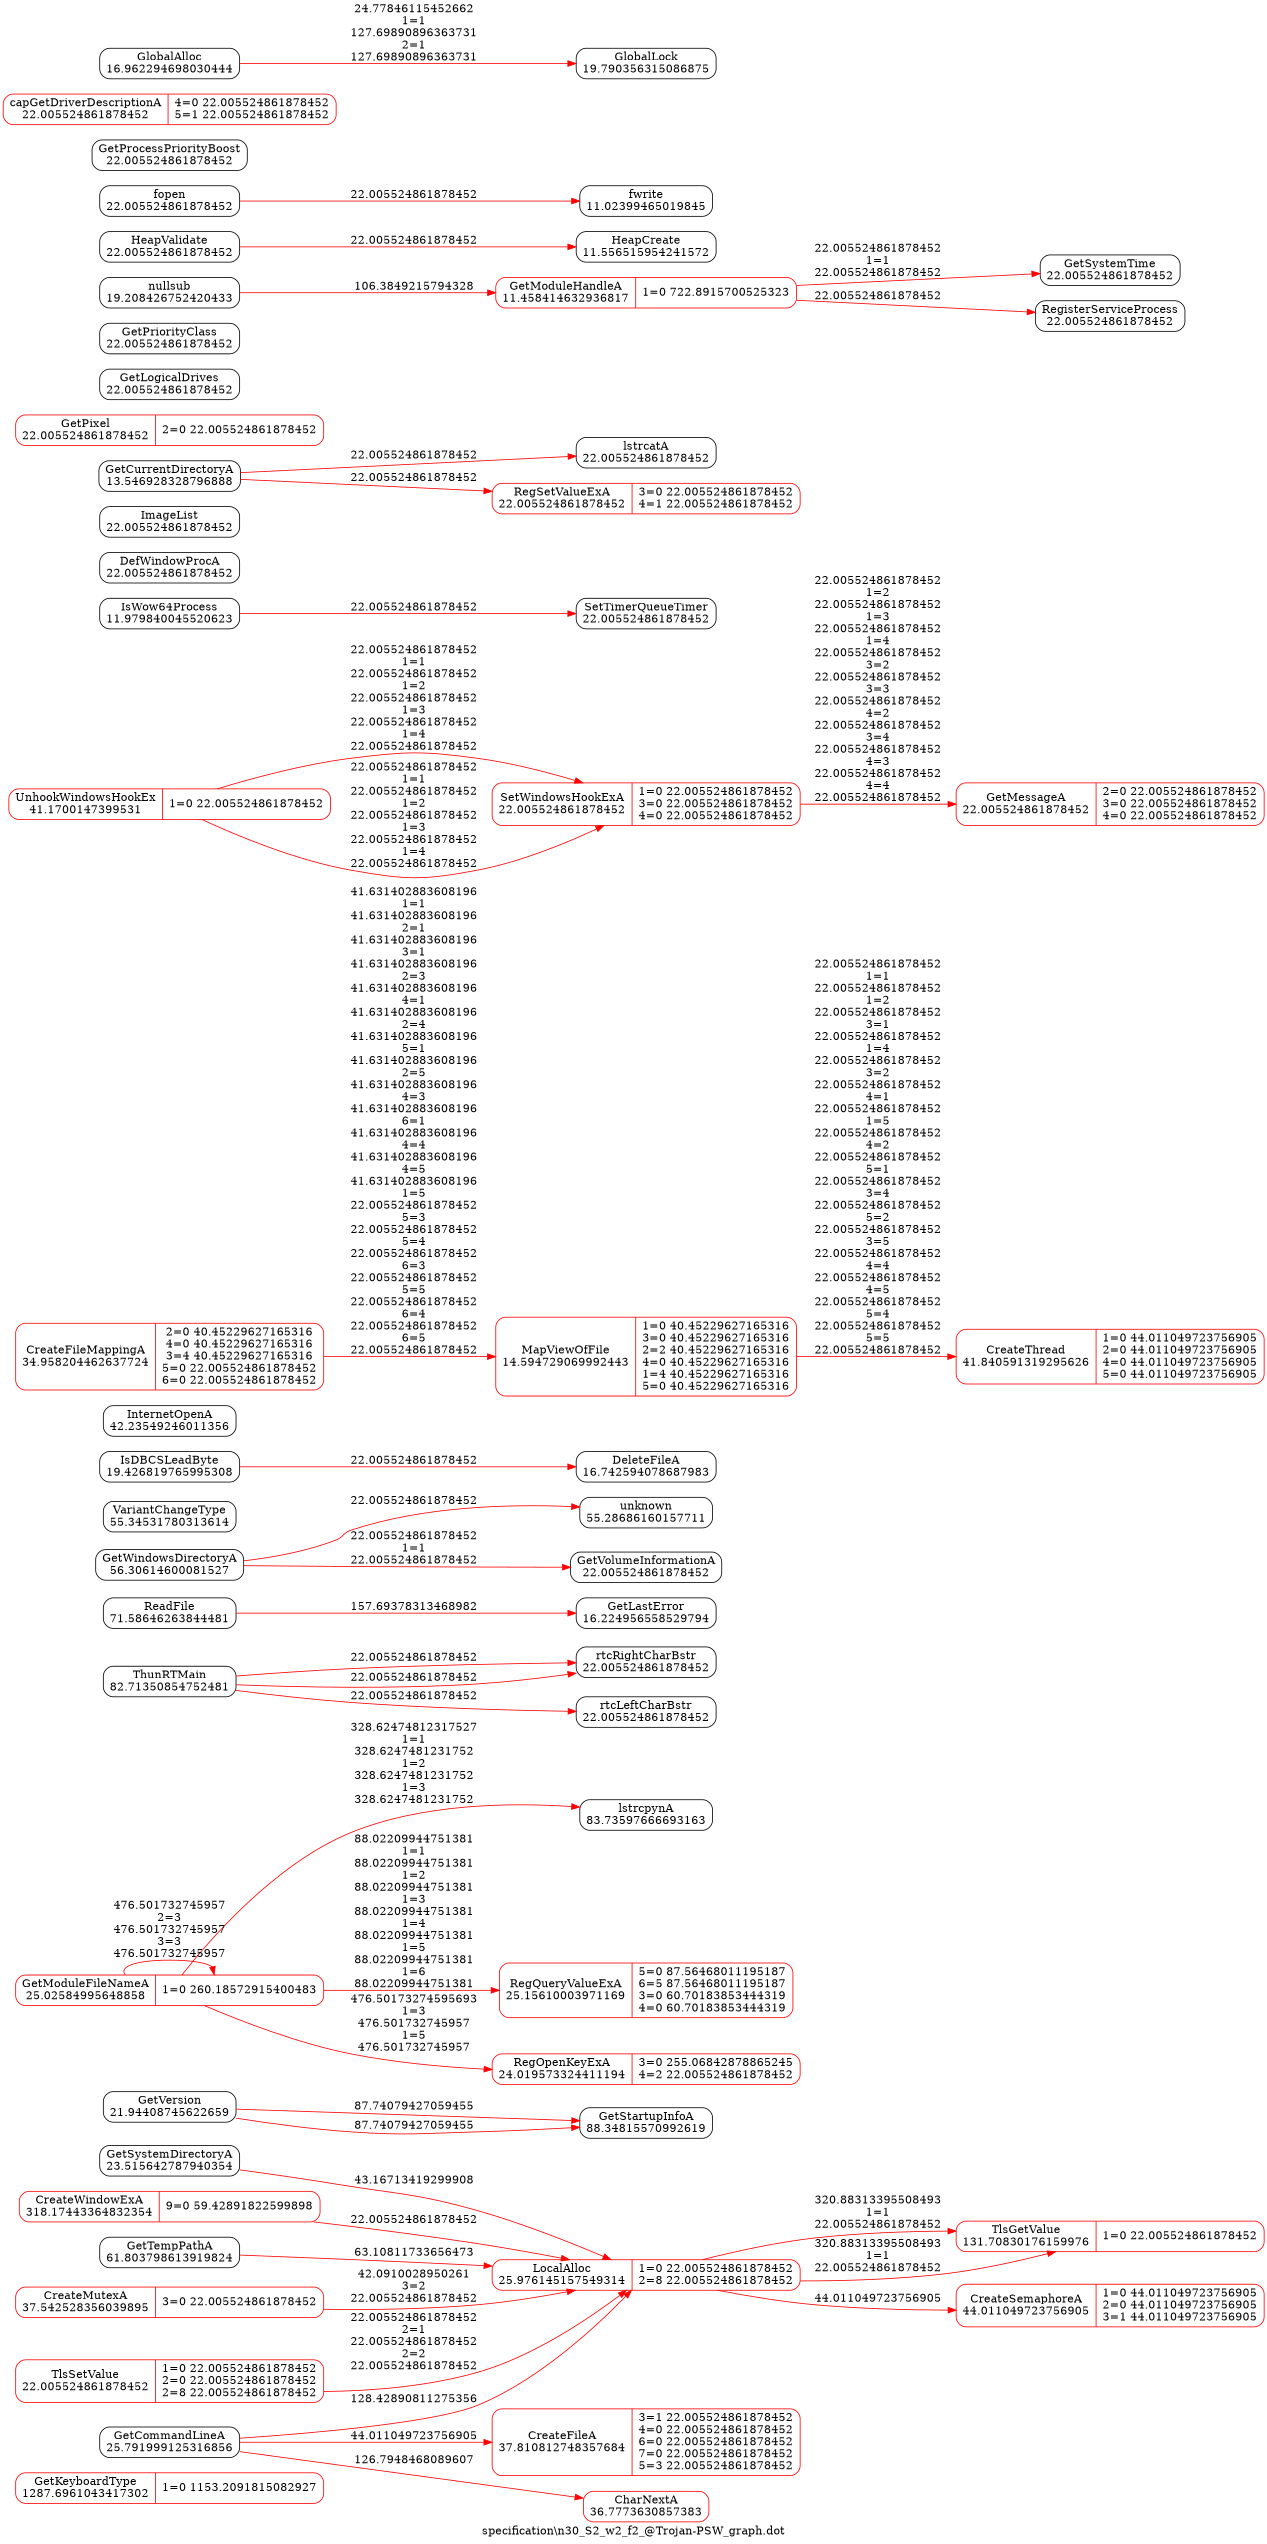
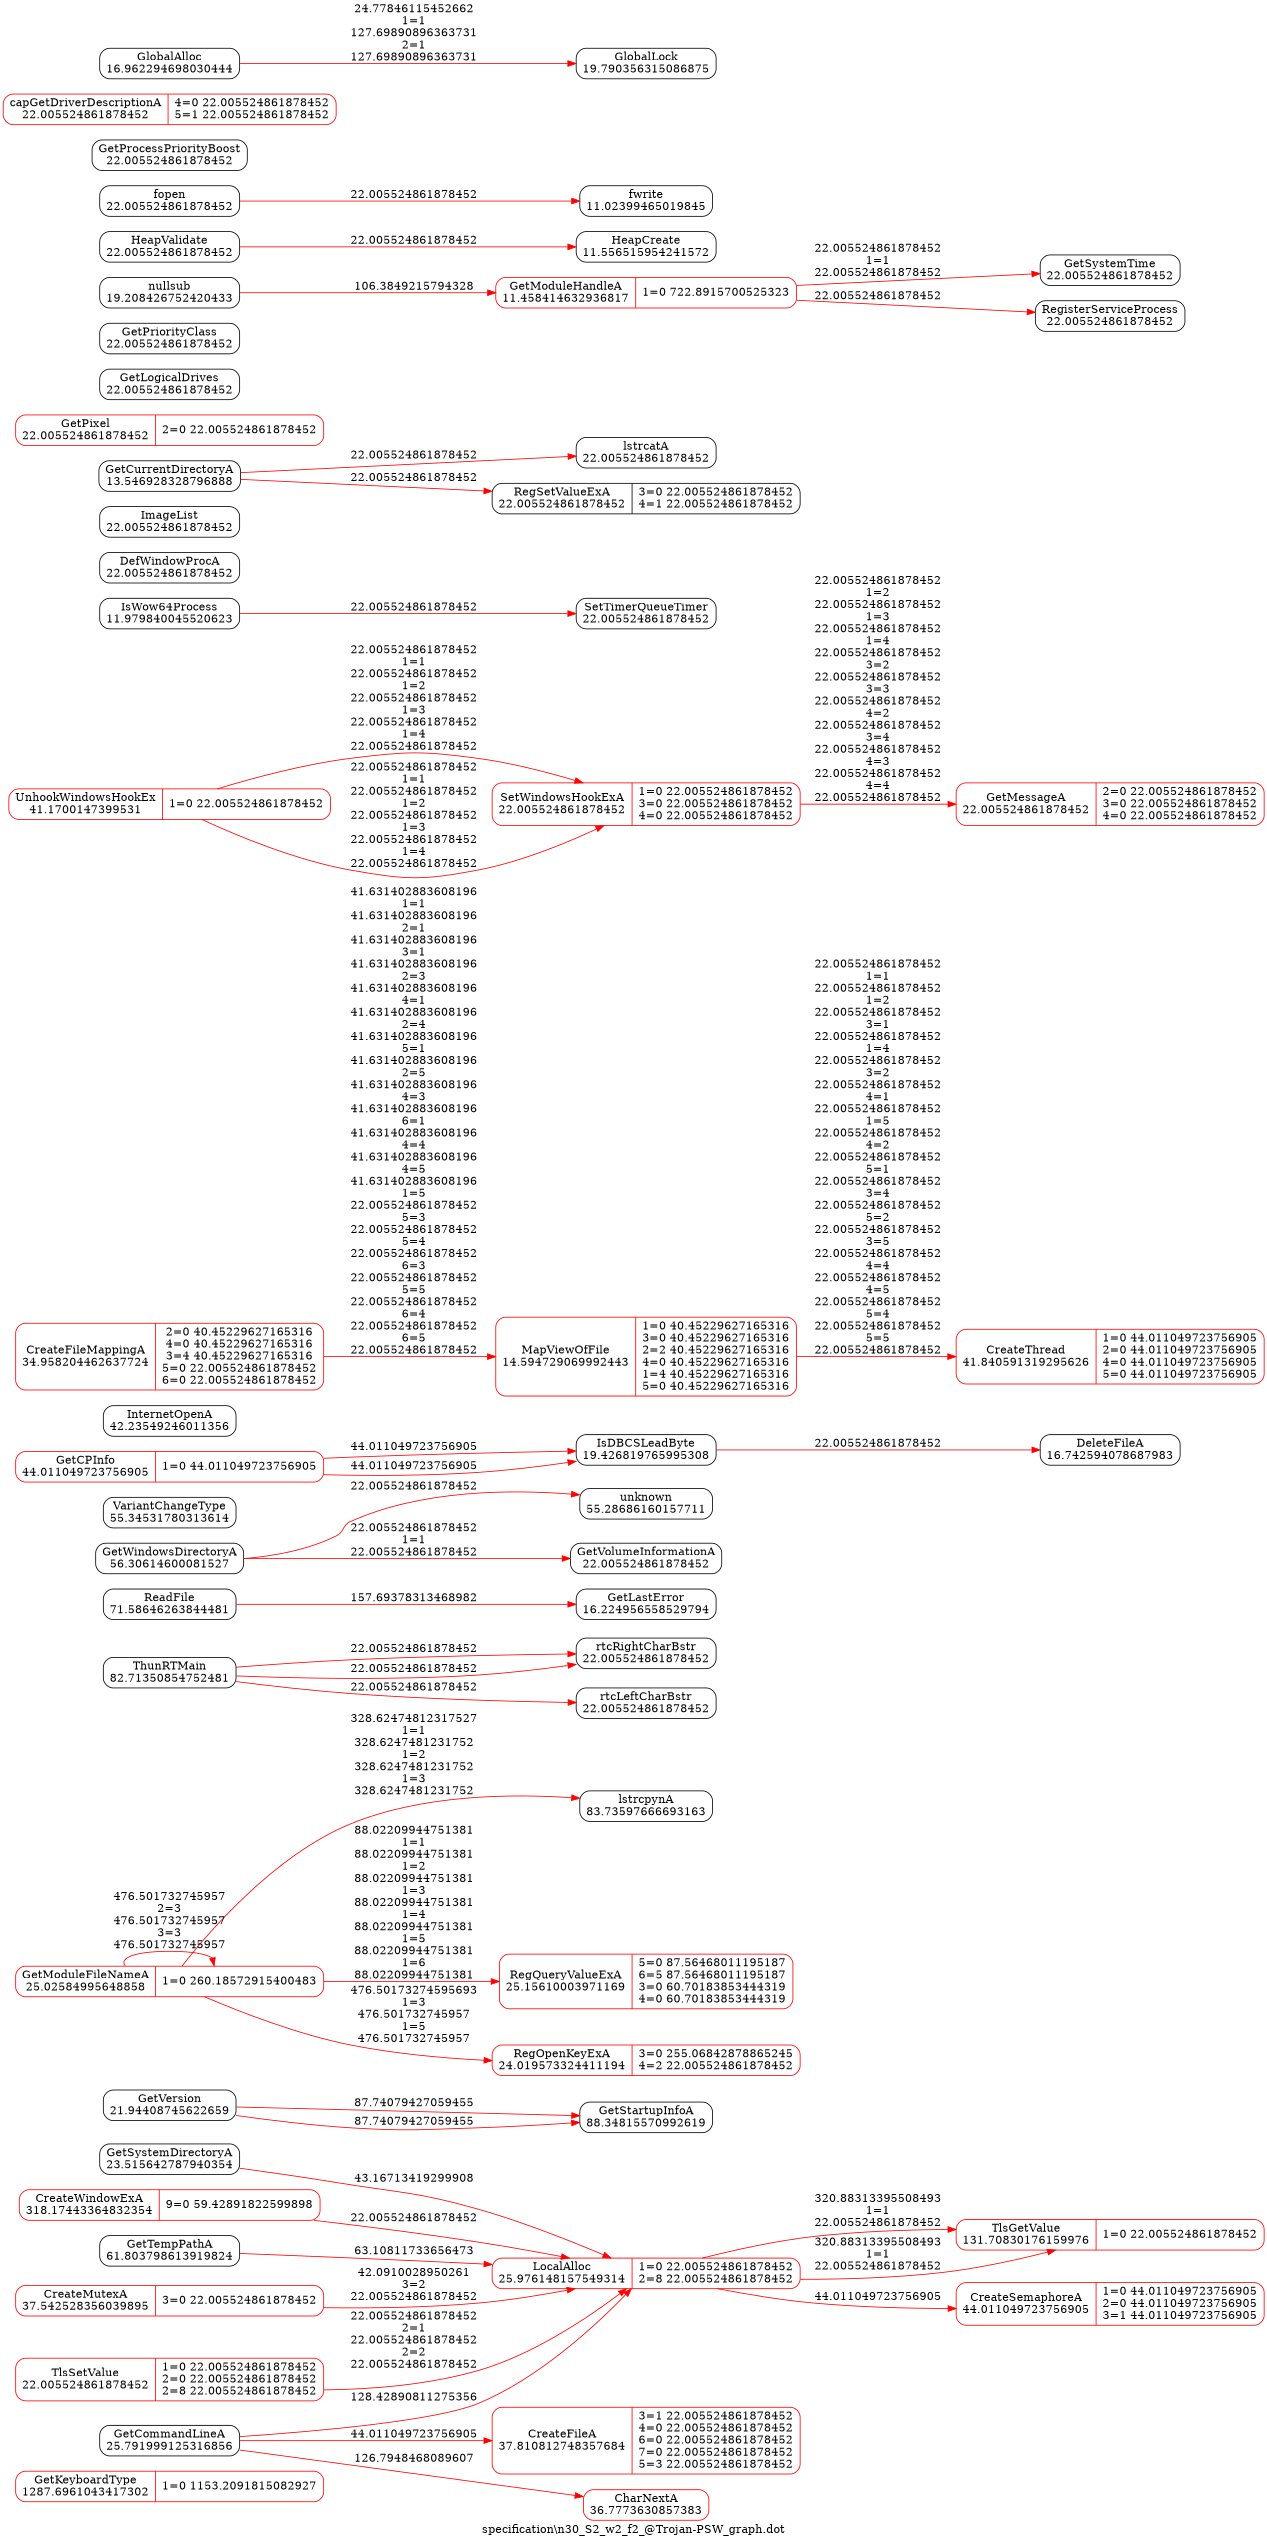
(646, 499) -> (646, 499)
none -> (170, 1467)
(562, 2281) -> (562, 2279)
